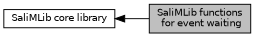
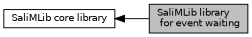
(200, 19) -> (199, 19)
